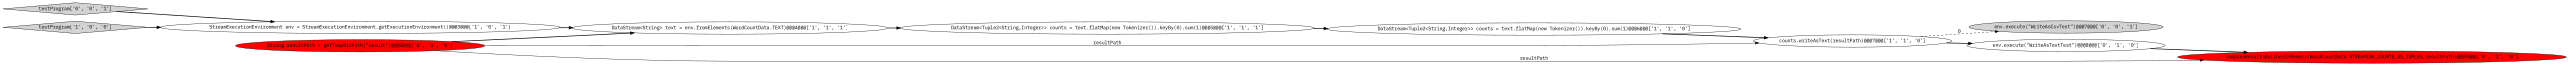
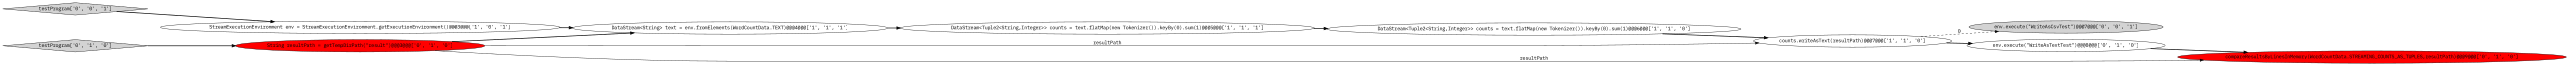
(75, 27) -> none
none -> (75, 46)
